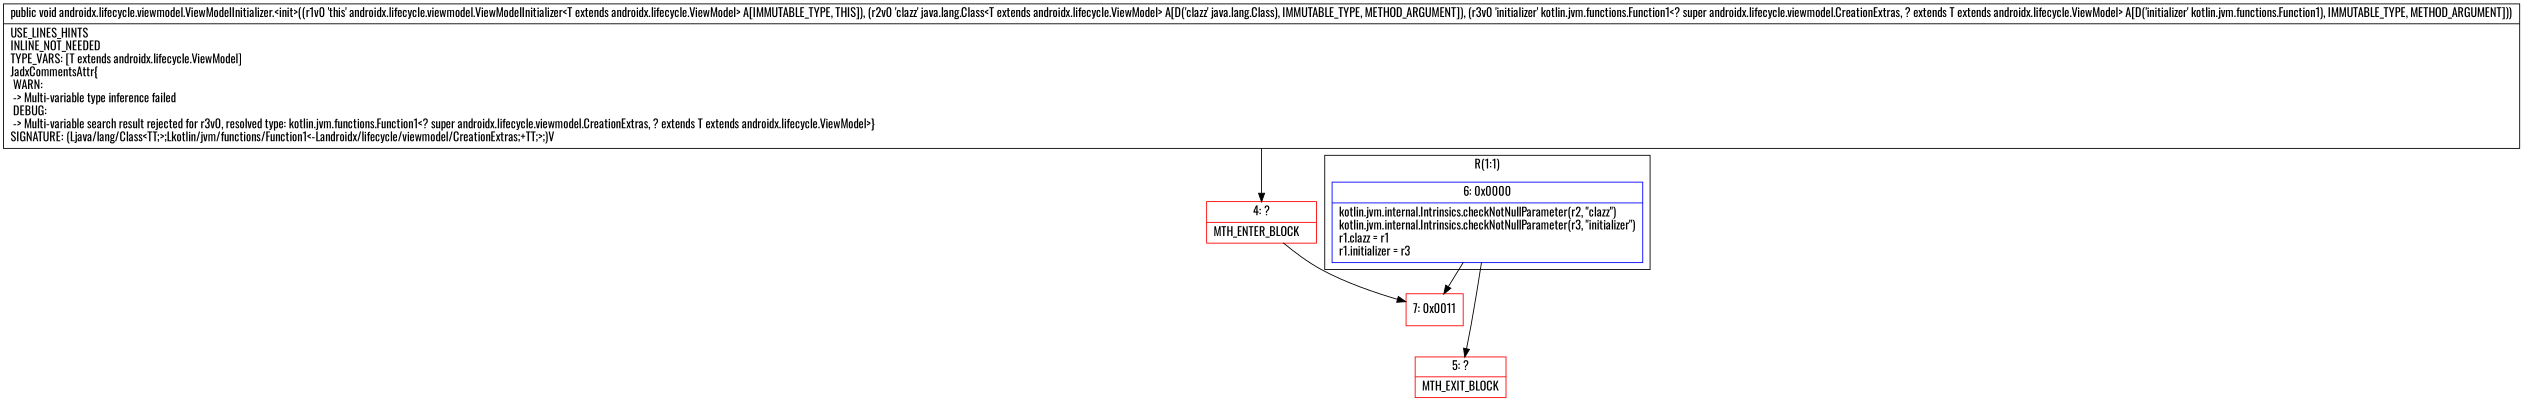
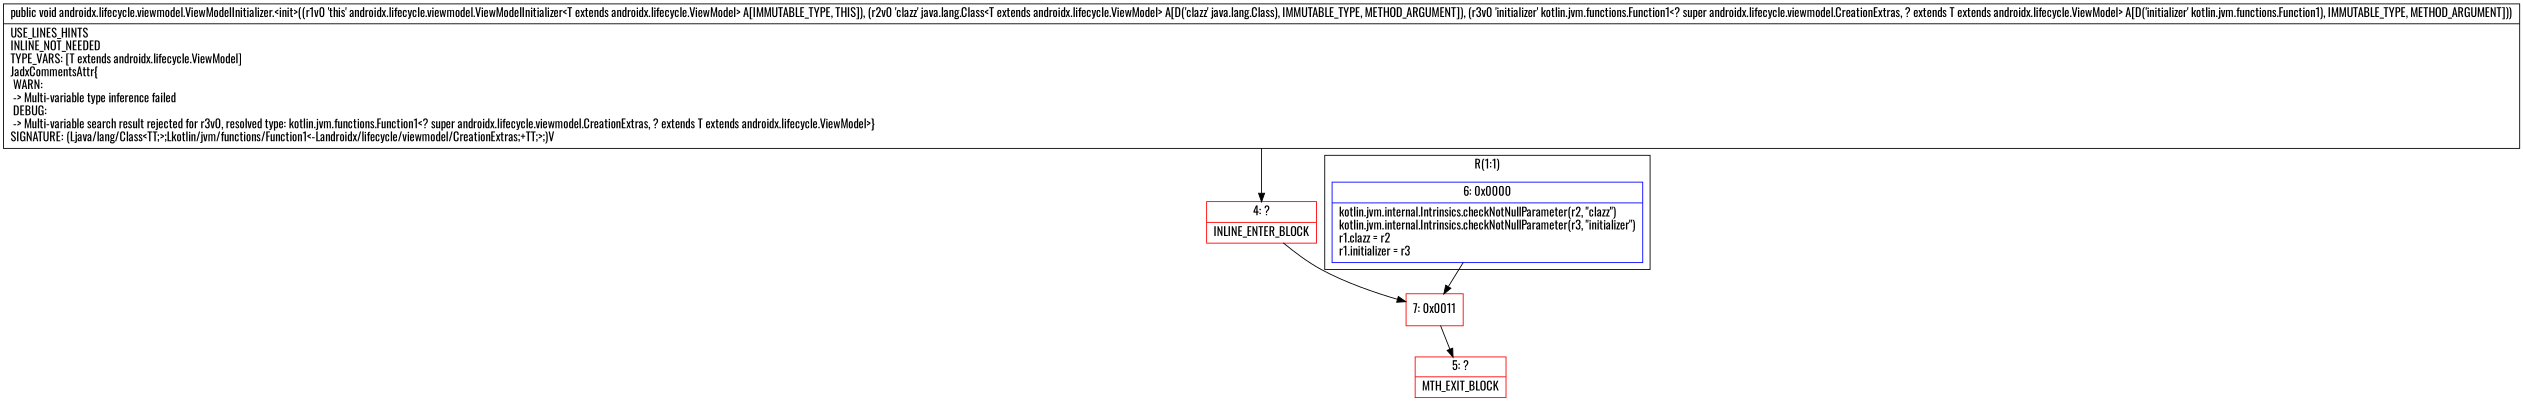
(1257, 232) -> (1262, 232)
(1364, 239) -> (1365, 239)
(1475, 305) -> (1445, 337)
